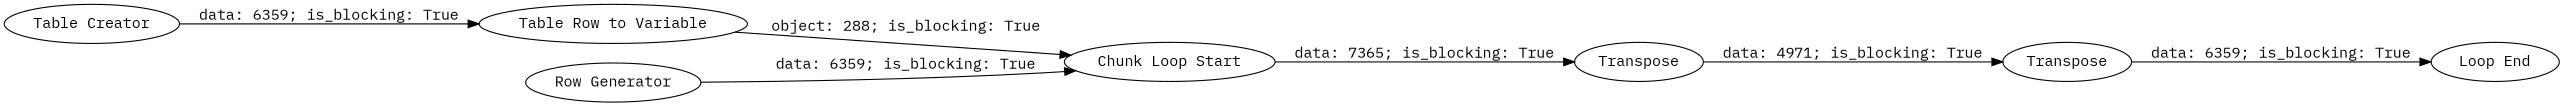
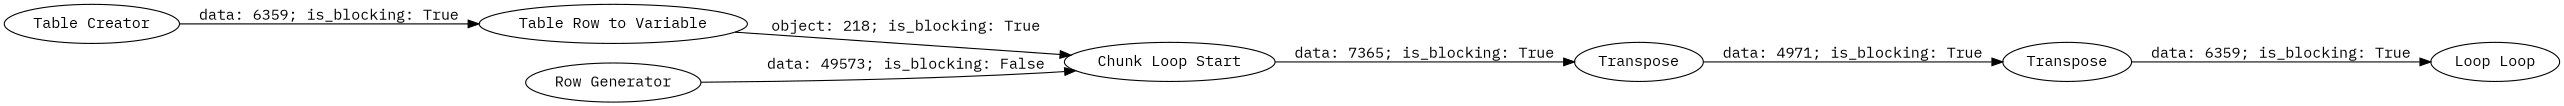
(906, 27) -> (906, 27)
(2495, 62) -> (2495, 62)
(906, 65) -> (906, 65)
